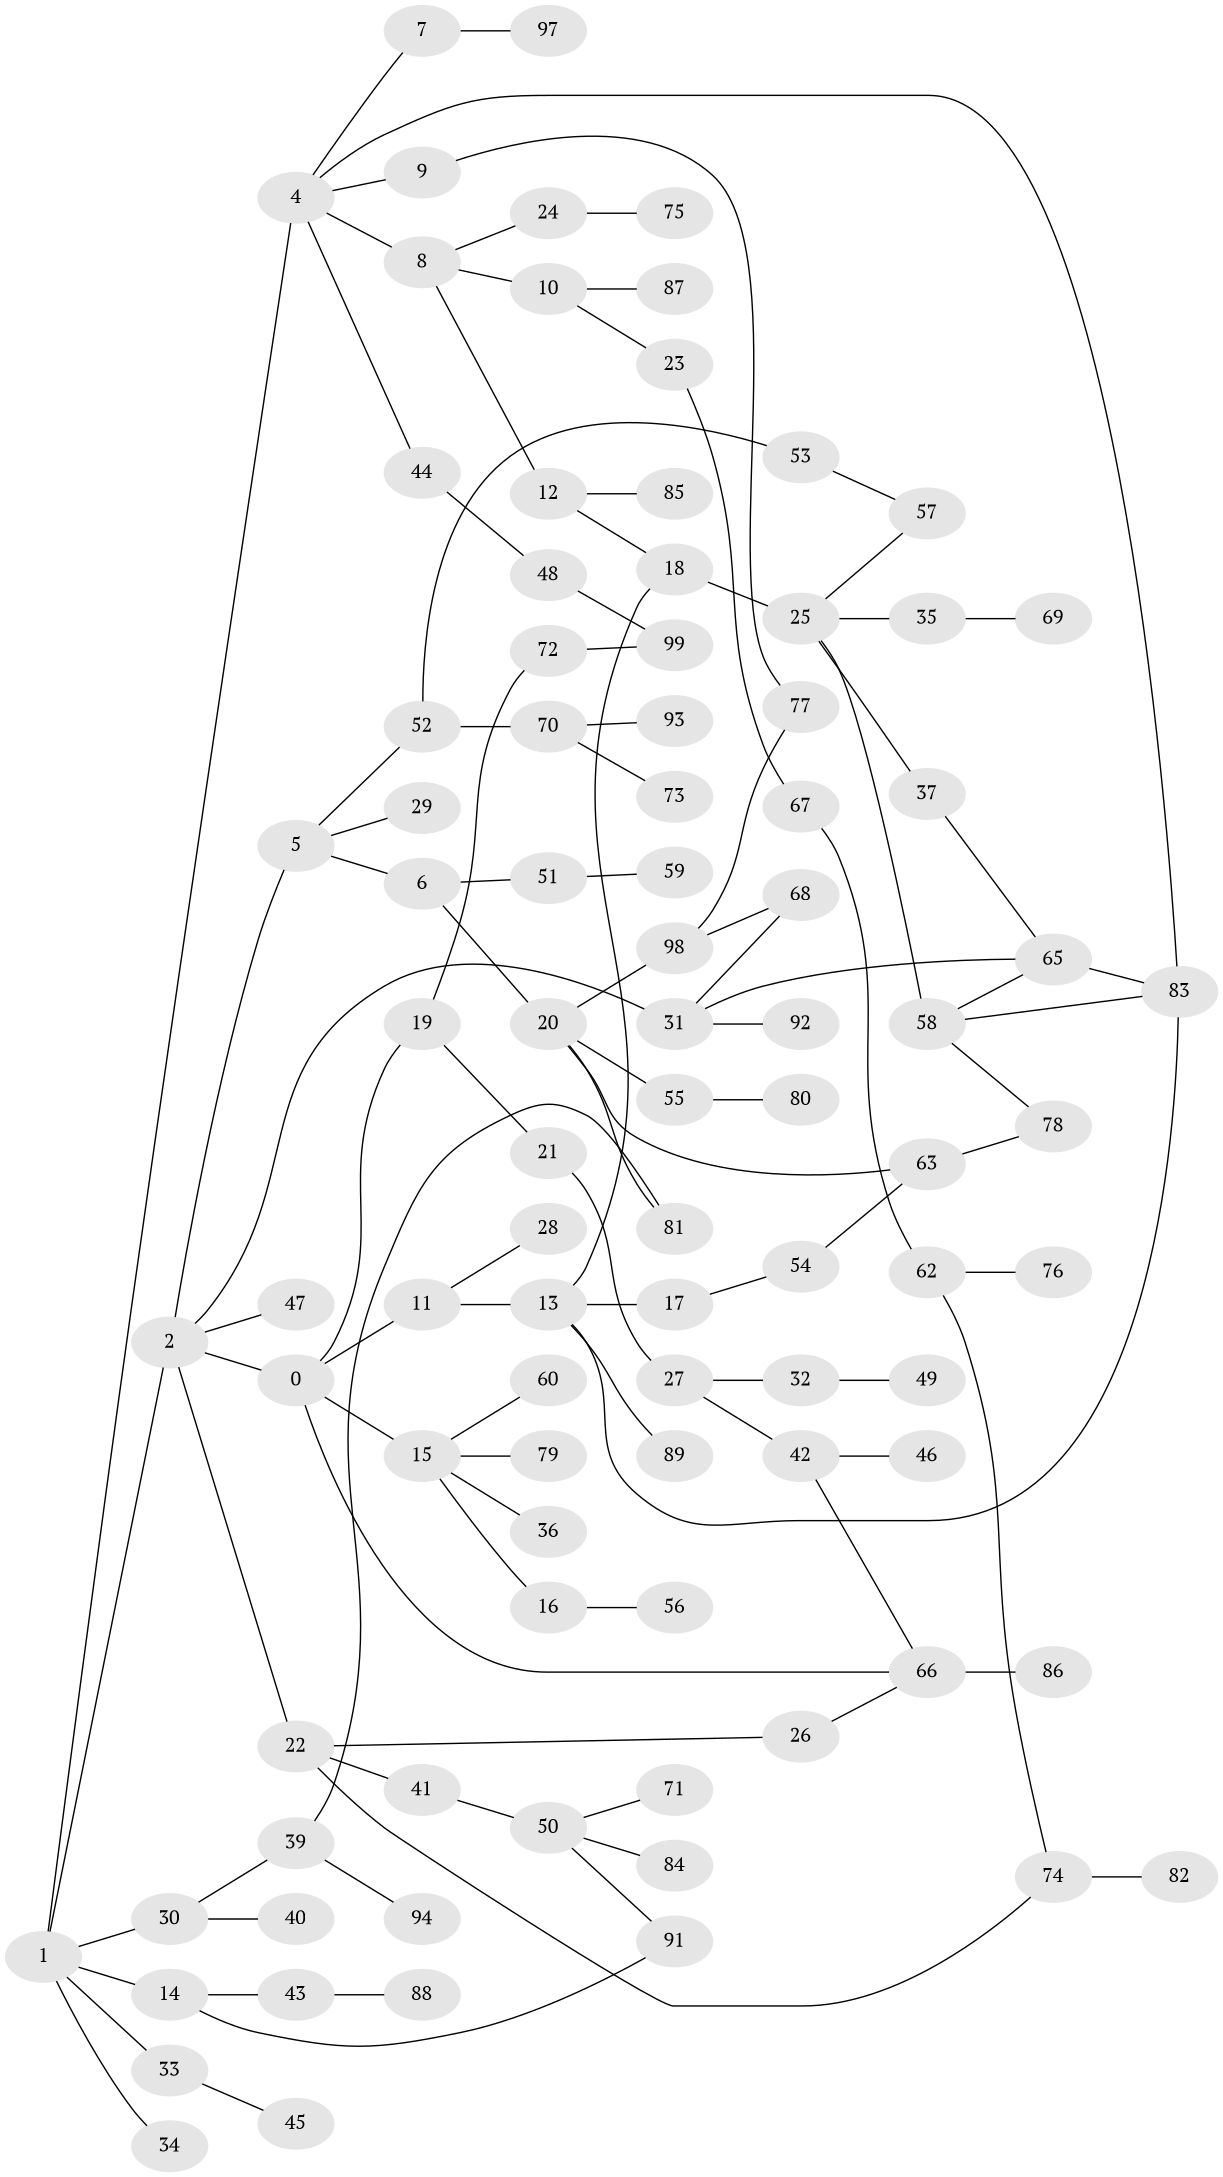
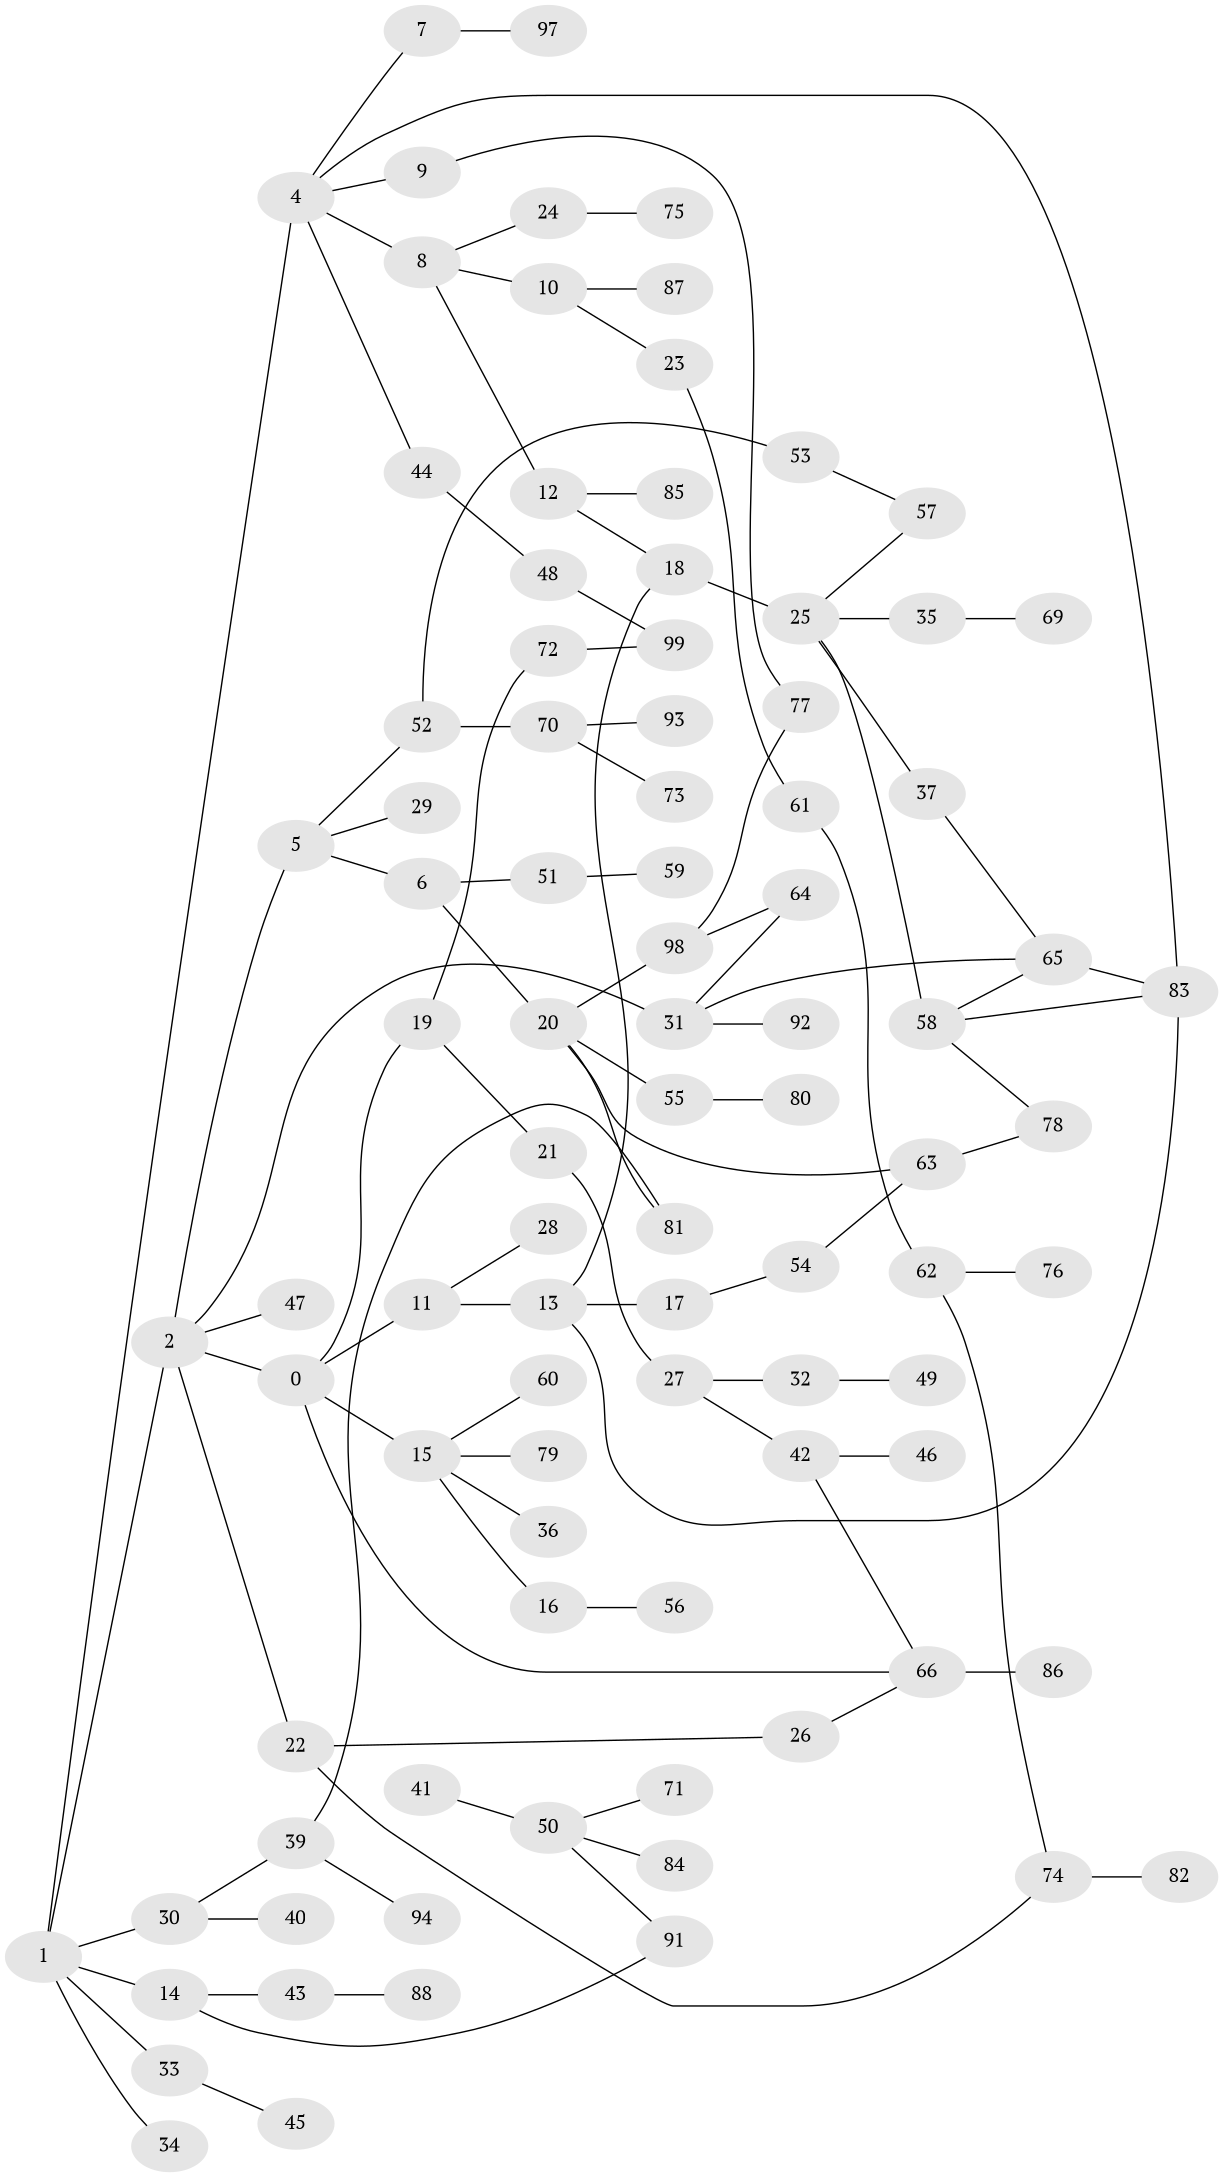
(801, 807) -> (801, 807)
(801, 895) -> (801, 895)
(675, 1456) -> none
(359, 1768) -> none
